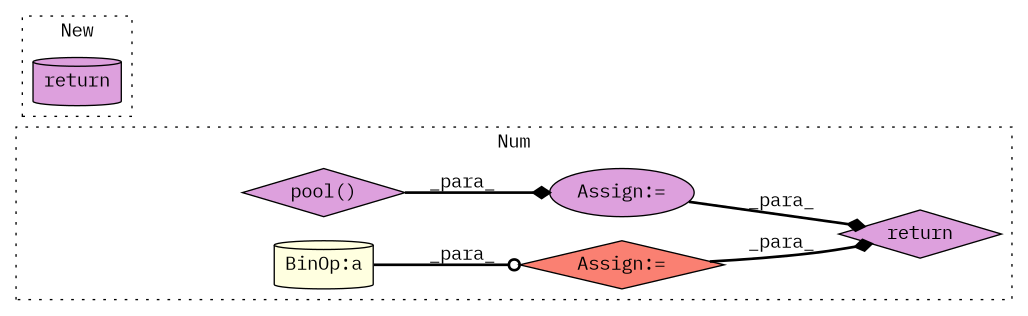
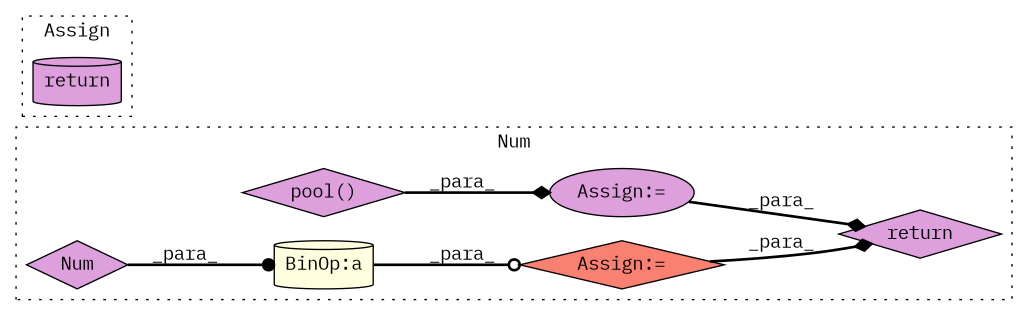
(77, 31) -> (77, 31)
none -> (77, 265)
